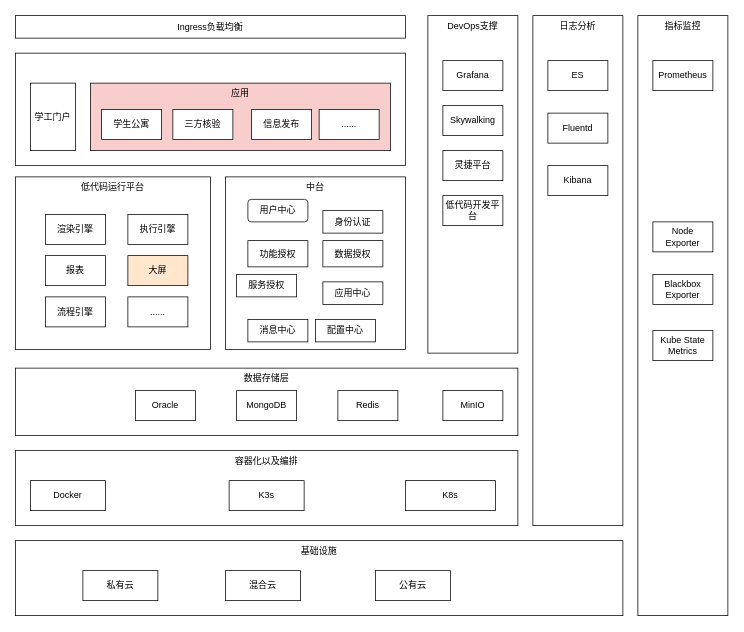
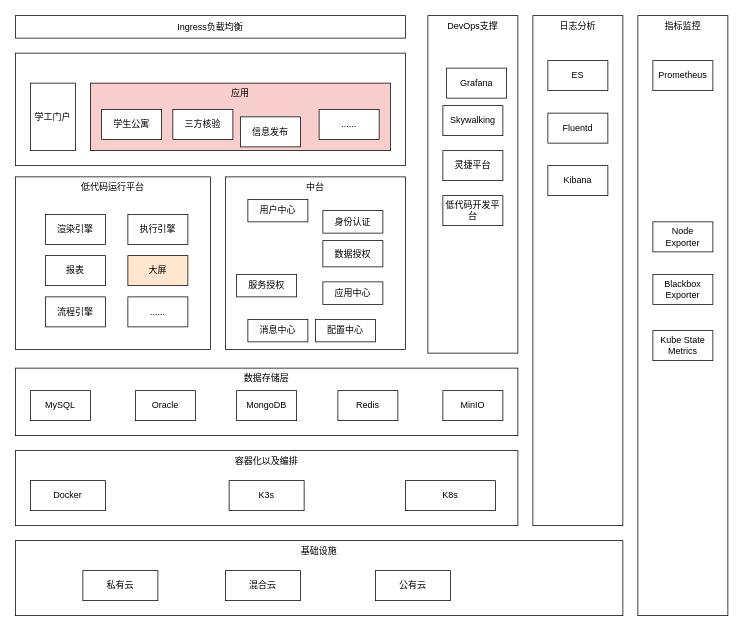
(473, 75) -> (477, 83)
(282, 124) -> (270, 132)
(278, 210) -> (278, 210)
(278, 254) -> none
none -> (60, 405)
